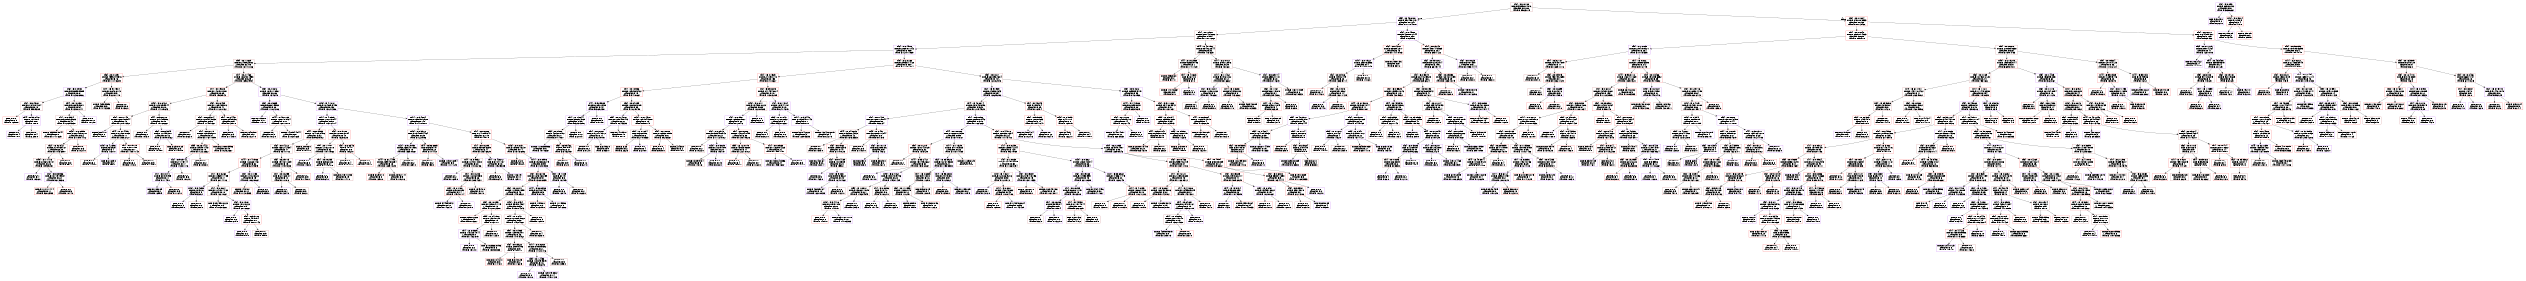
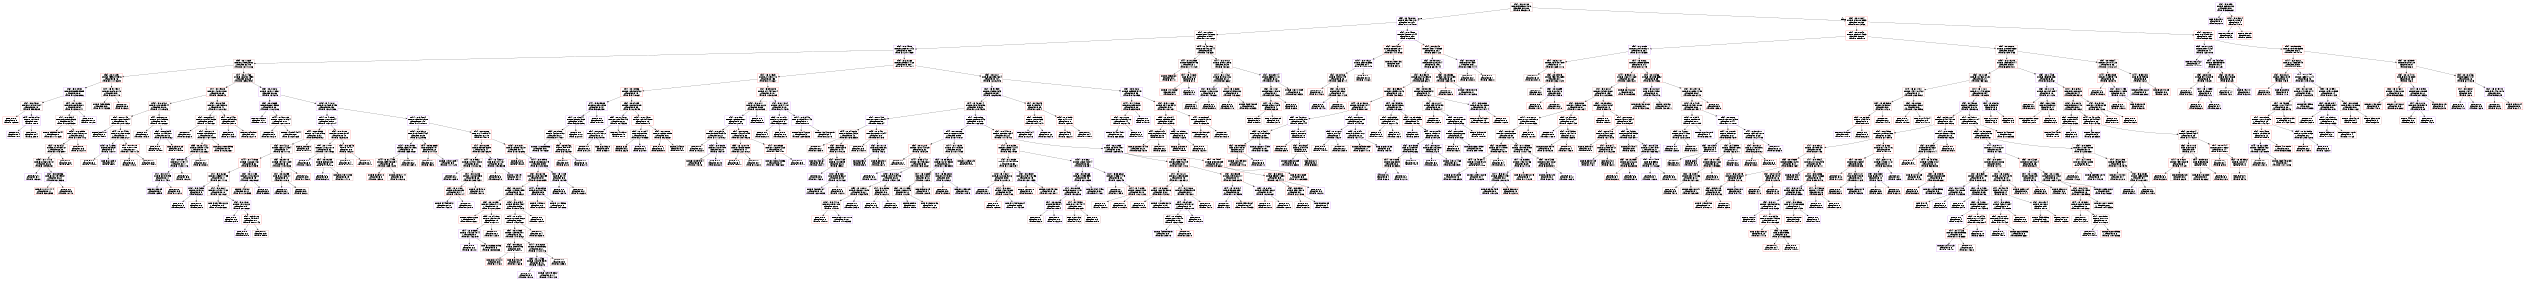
(1383, 177) -> (1383, 177)
none -> (1116, 191)
